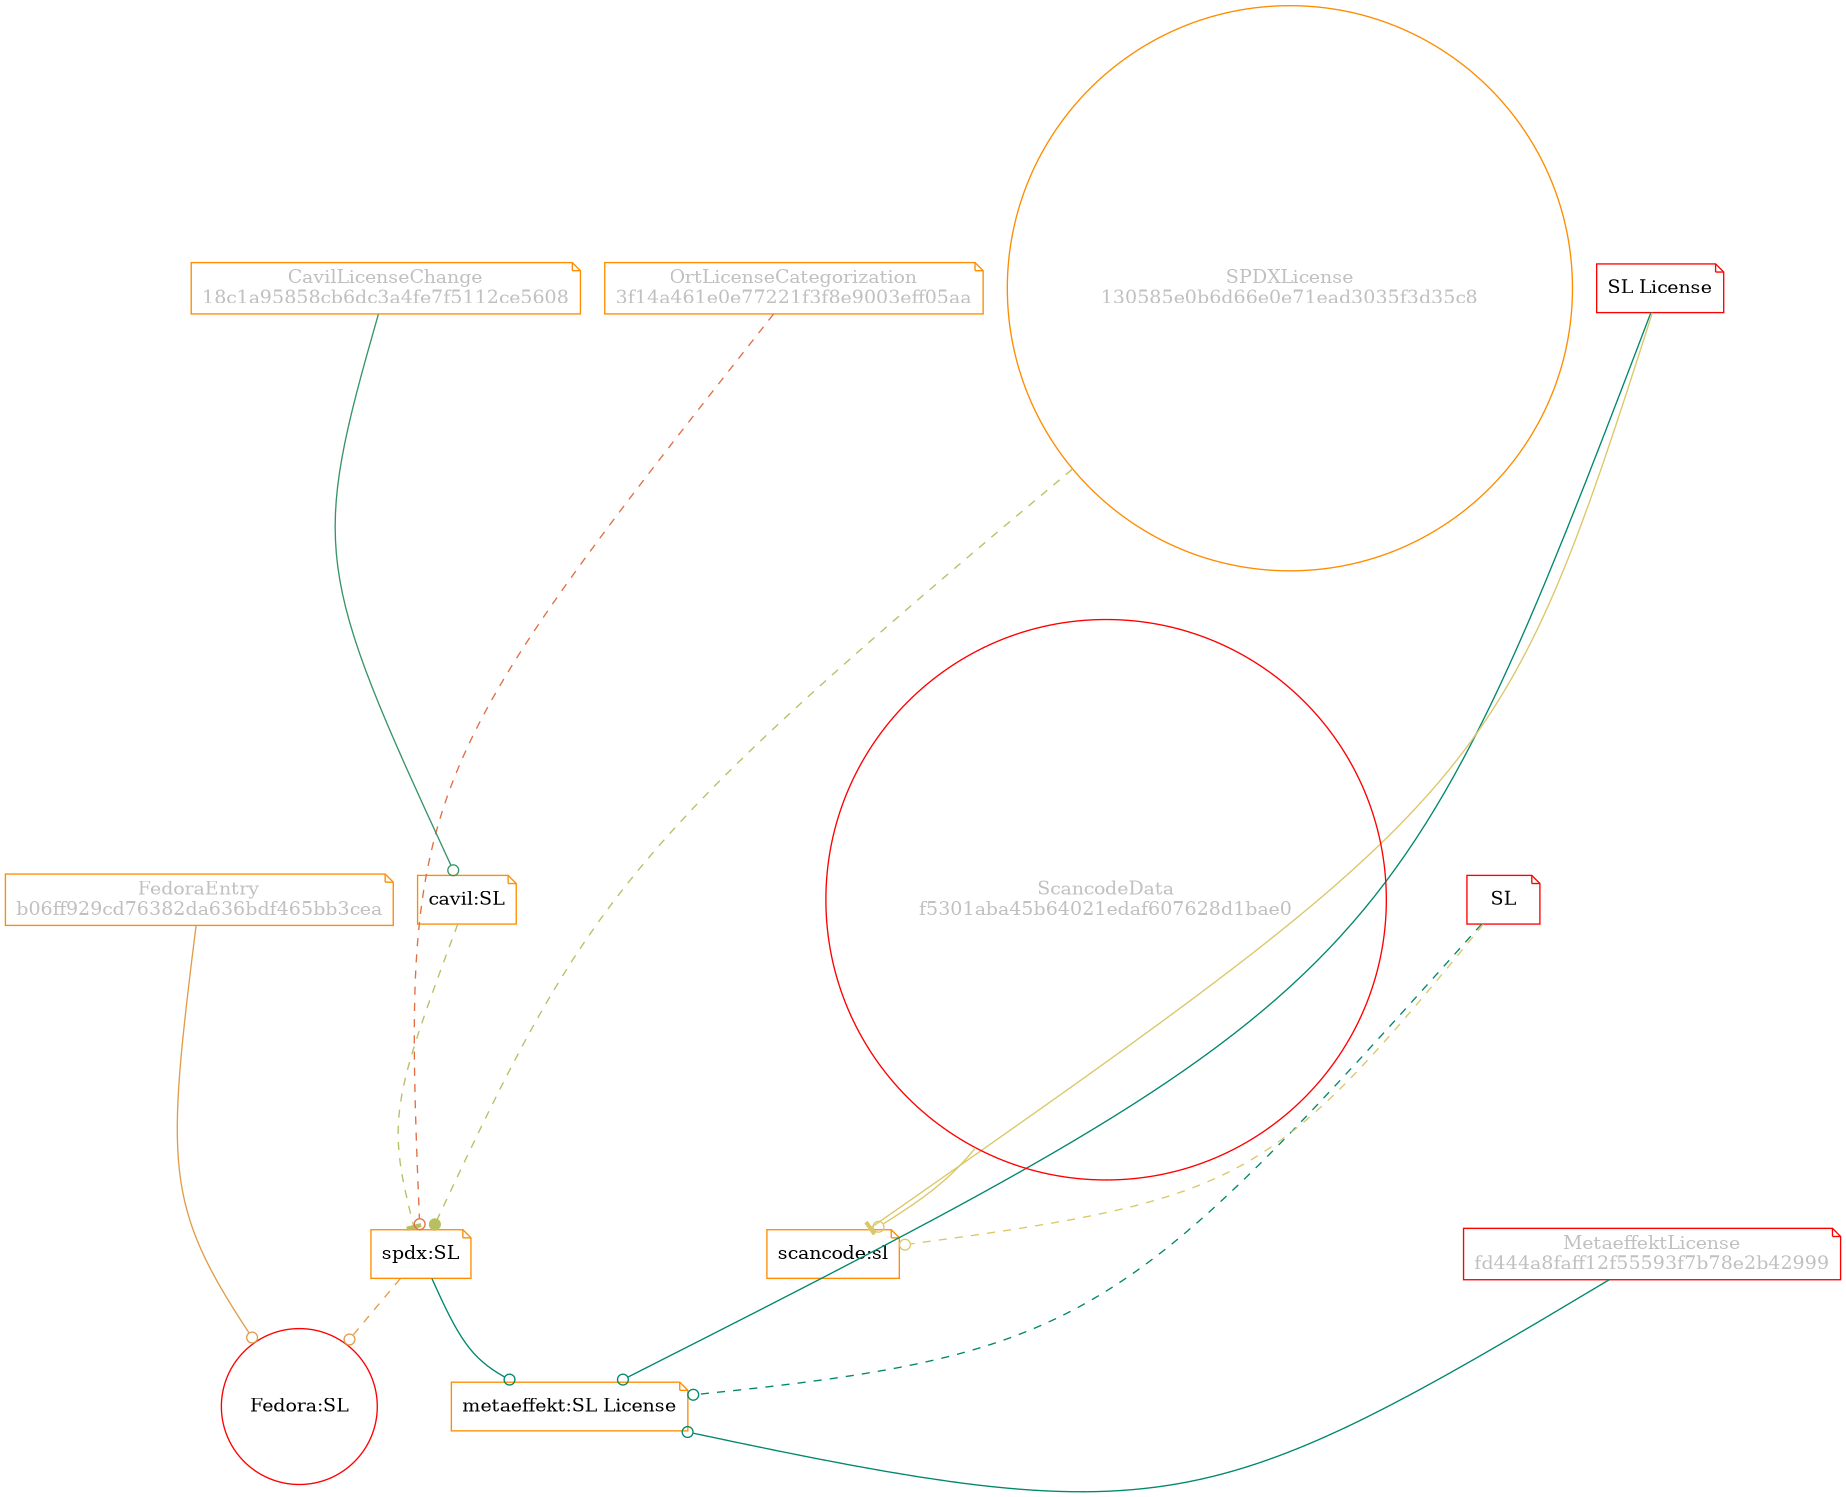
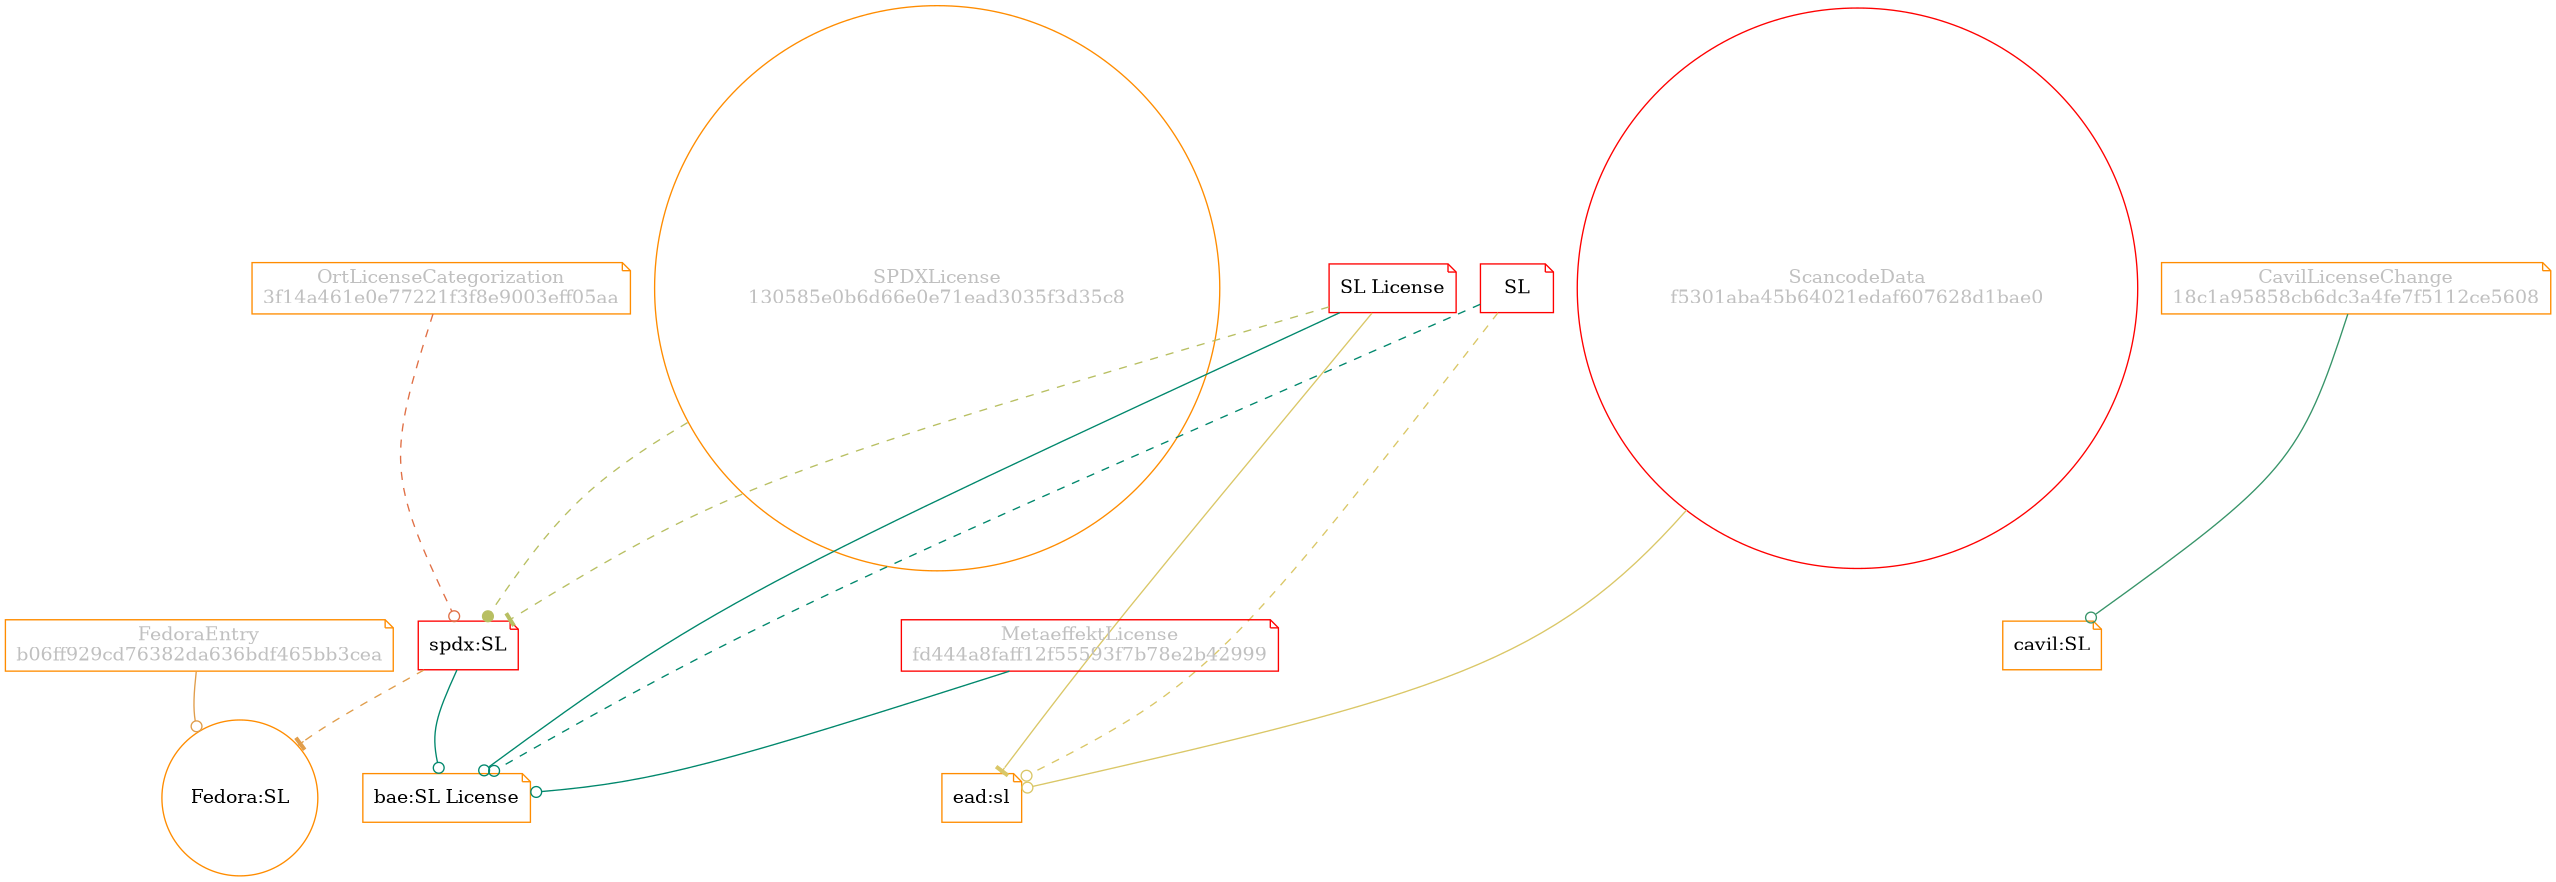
(406, 1078) -> (910, 433)
(421, 1254) -> (468, 645)
(833, 1254) -> (982, 798)
(377, 1307) -> (363, 704)
(299, 1407) -> (240, 798)
(570, 1407) -> (447, 798)
